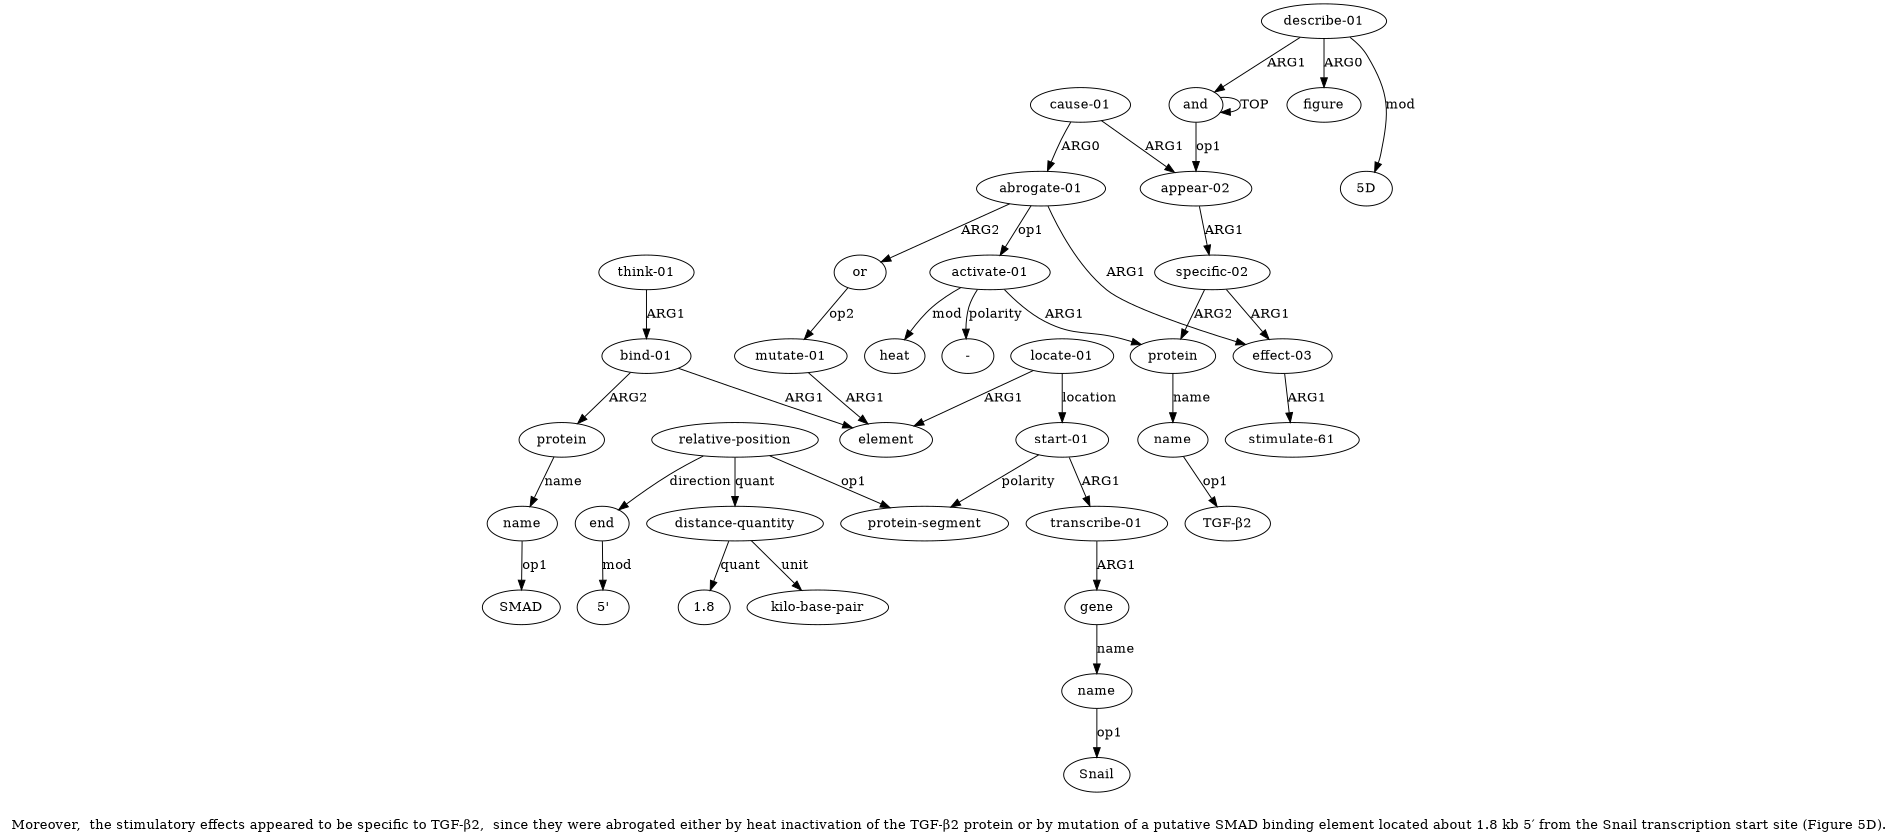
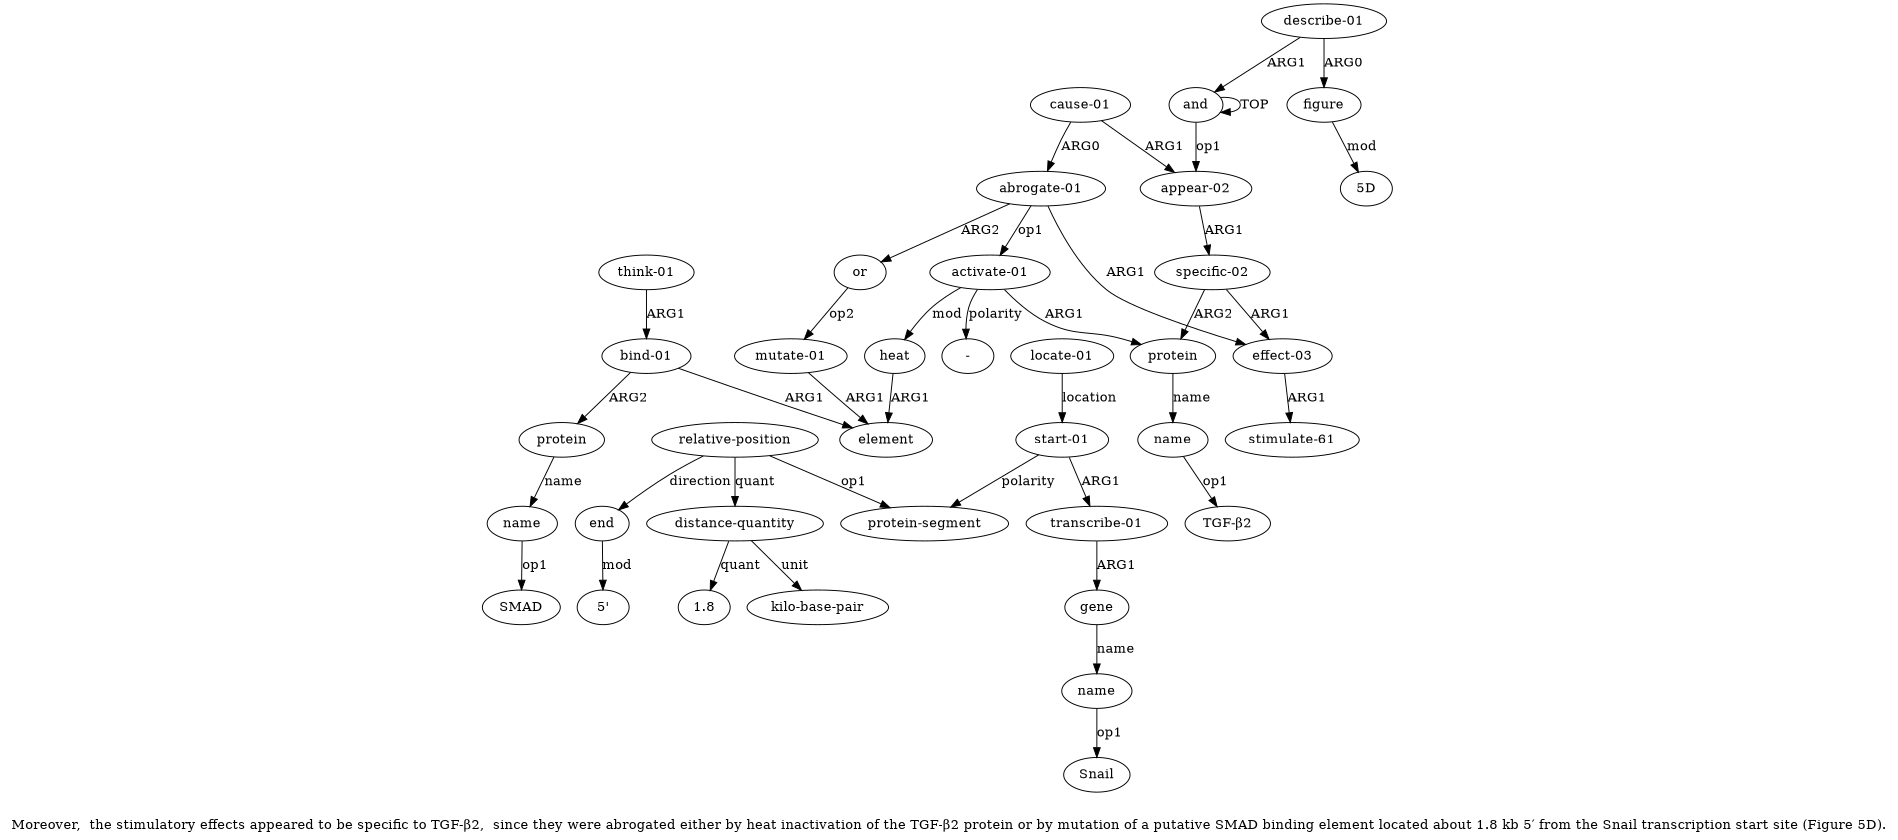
(1384, 95) -> (1343, 143)
(978, 396) -> (891, 393)
